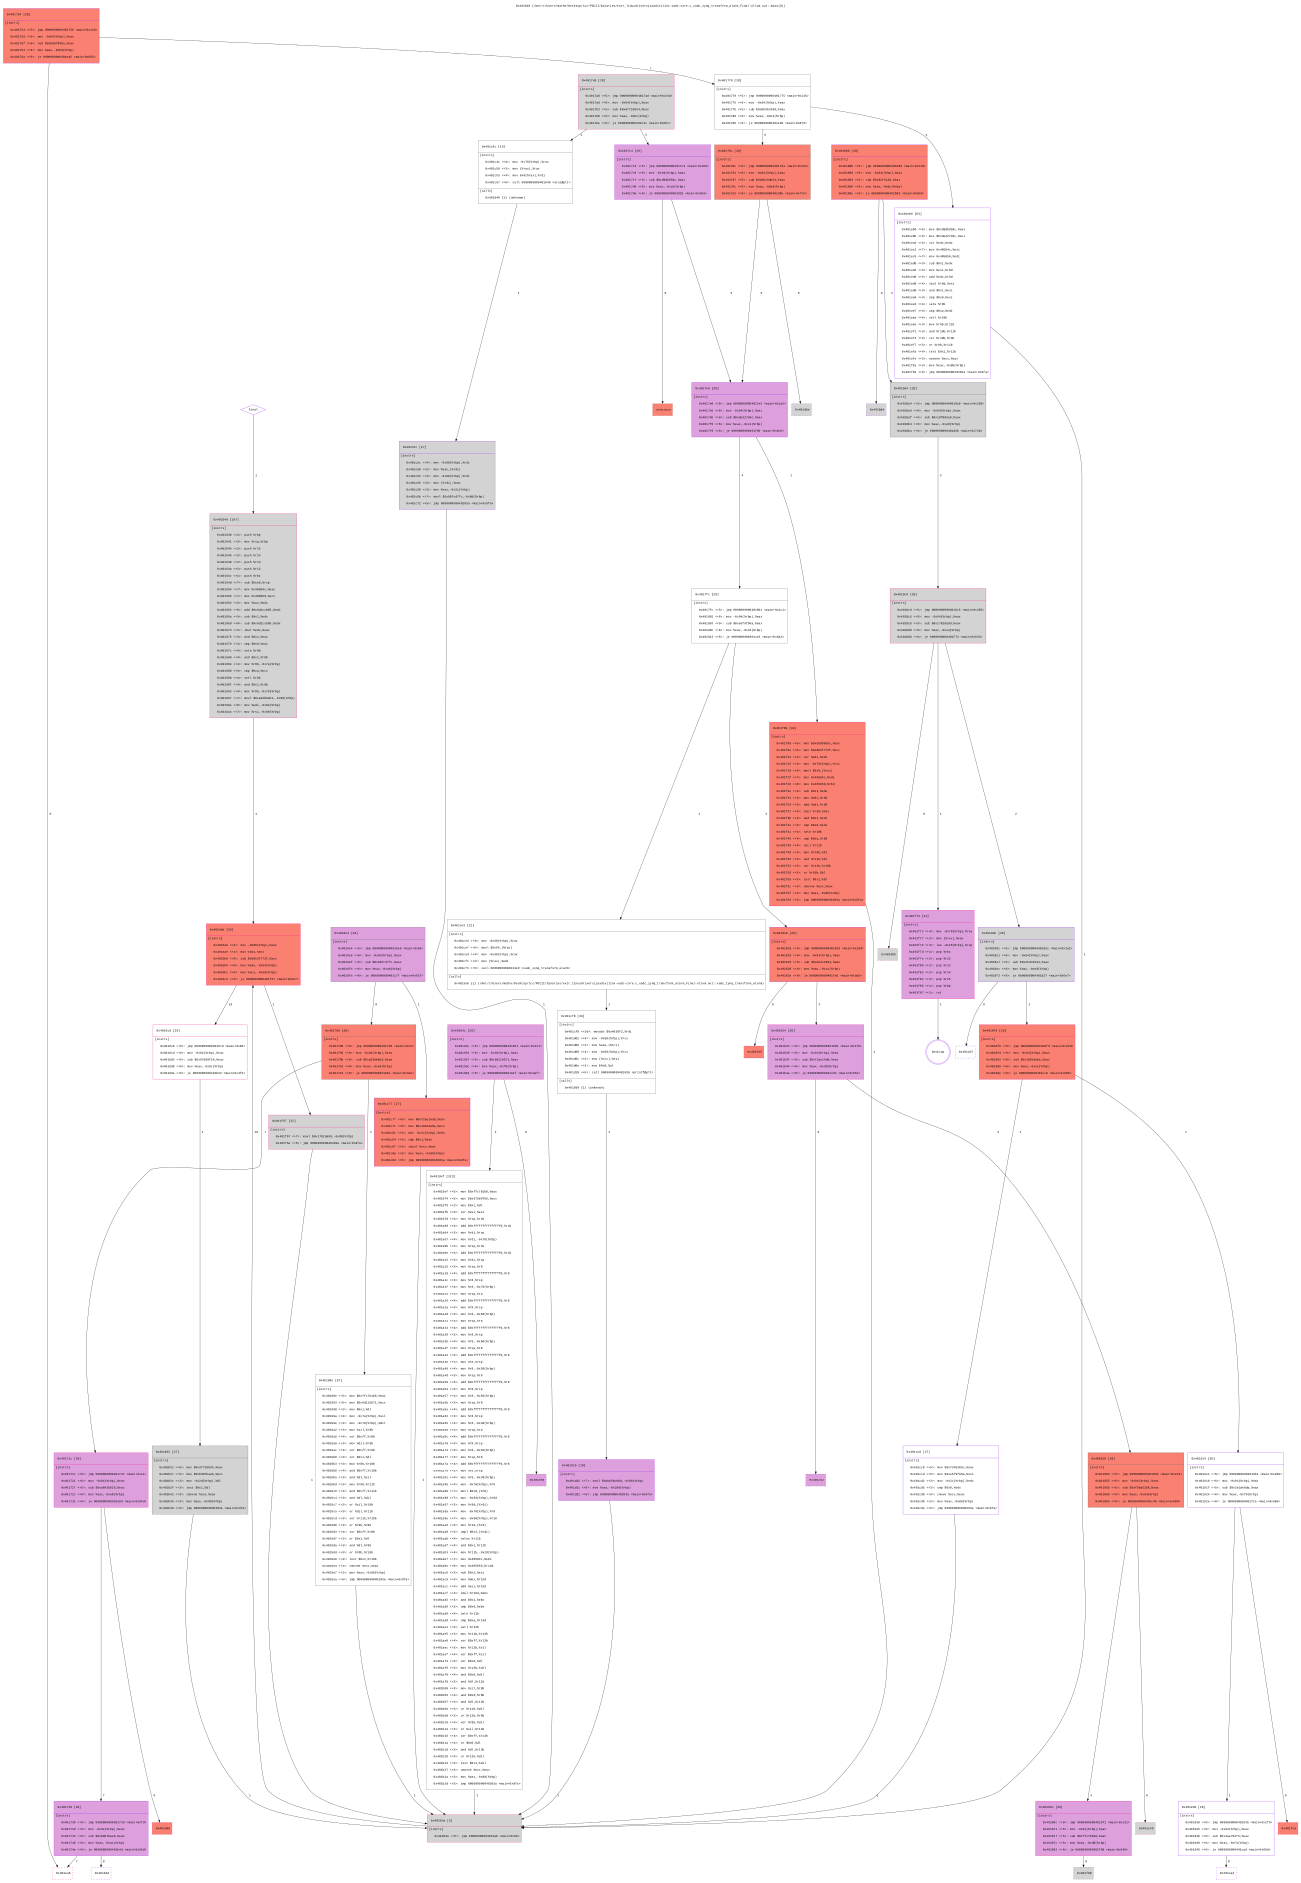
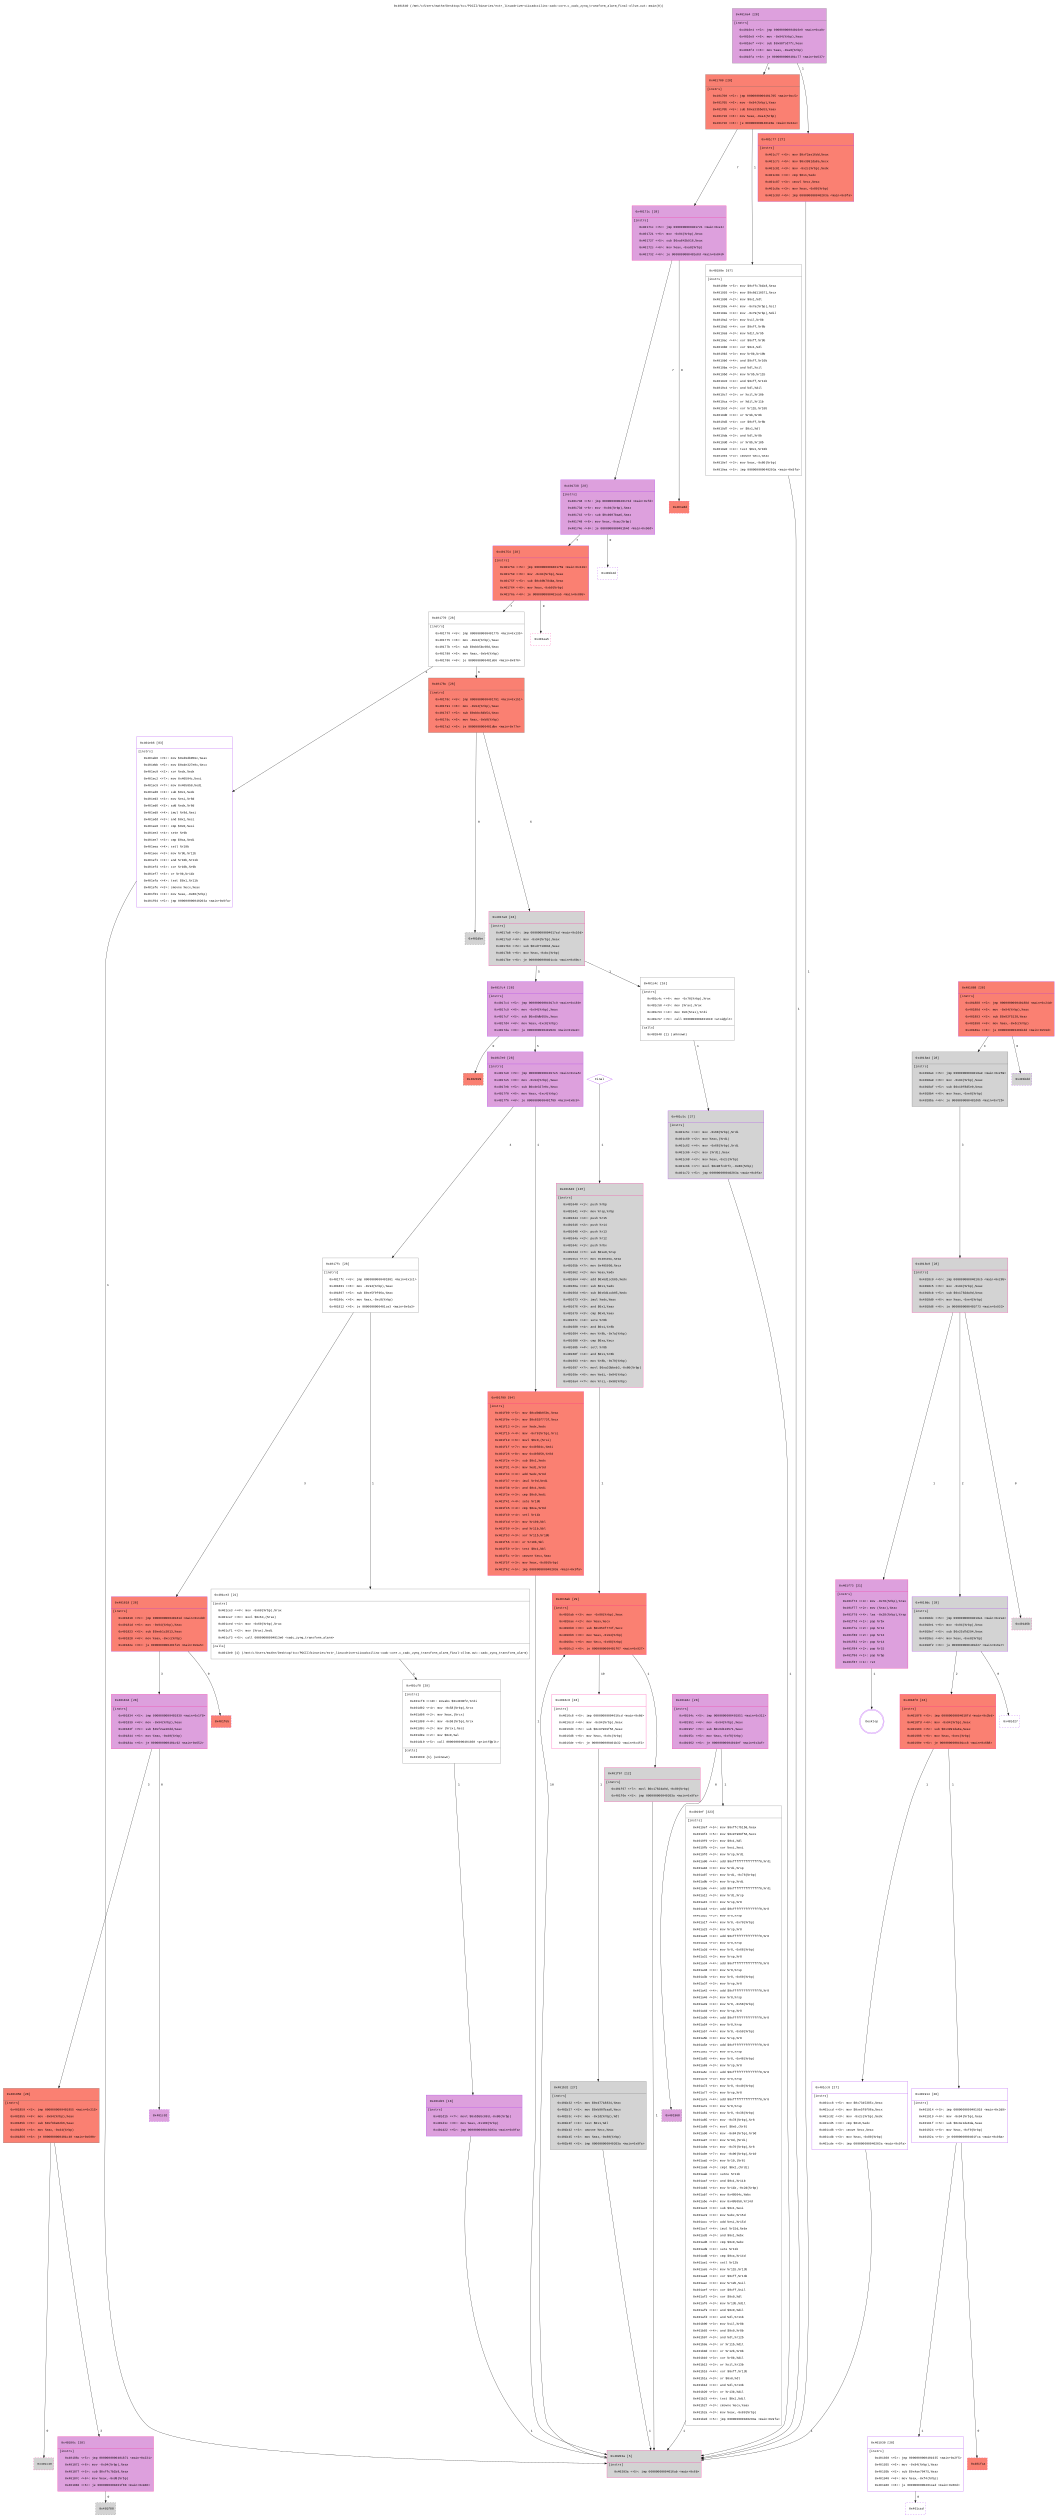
(751, 290) -> (506, 821)
(73, 1861) -> (575, 539)
